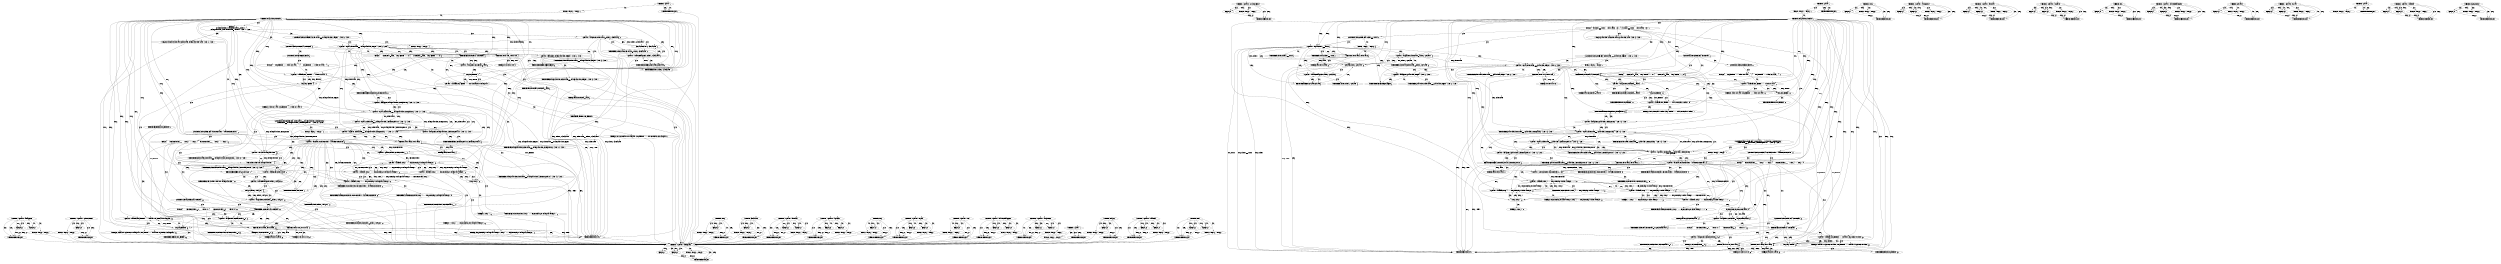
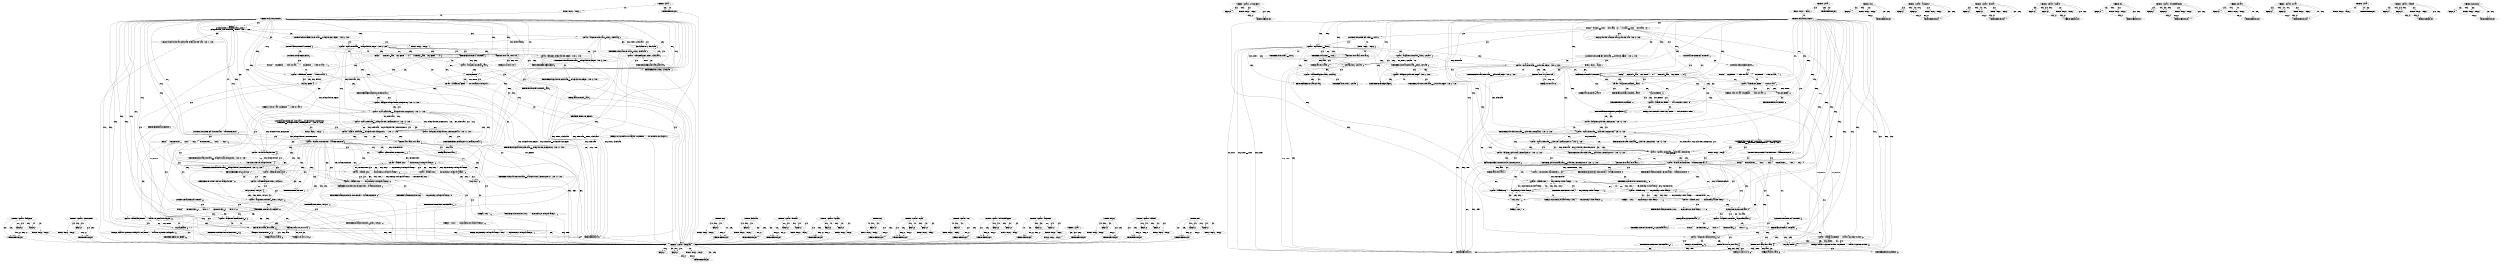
(613, 45) -> none
(1338, 78) -> (1325, 69)
(241, 185) -> (257, 185)
